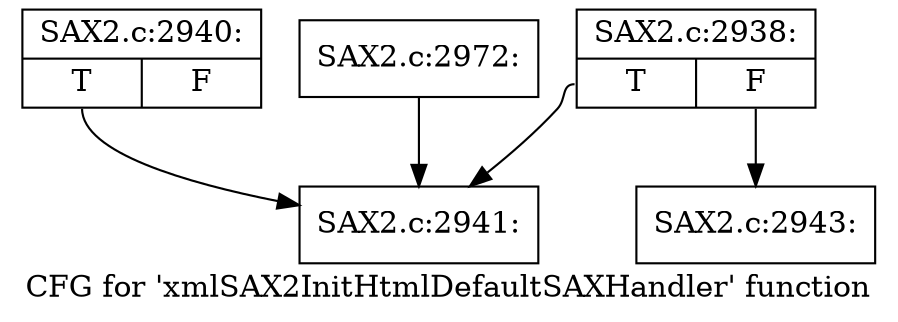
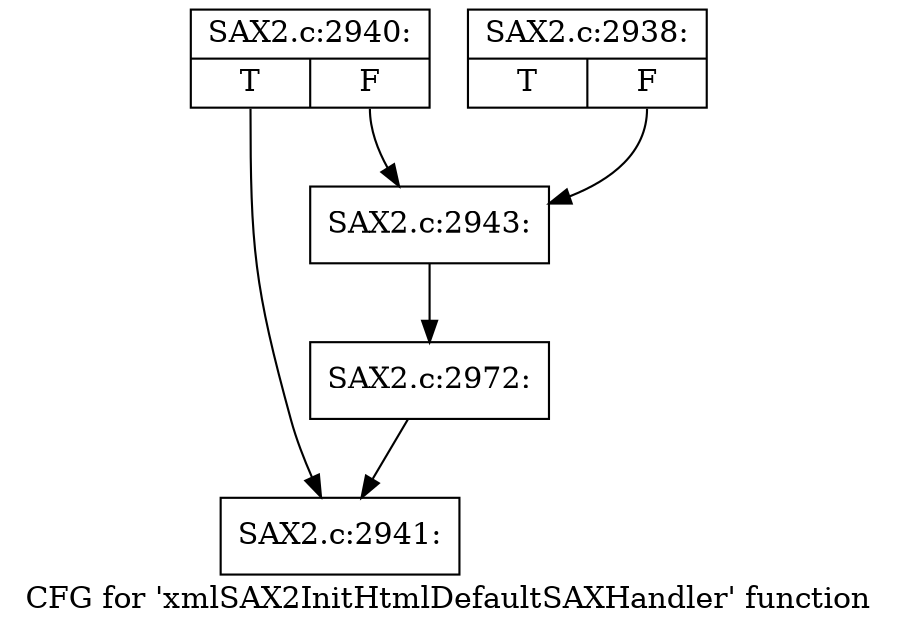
(535, 131) -> none
none -> (375, 139)
none -> (430, 292)
